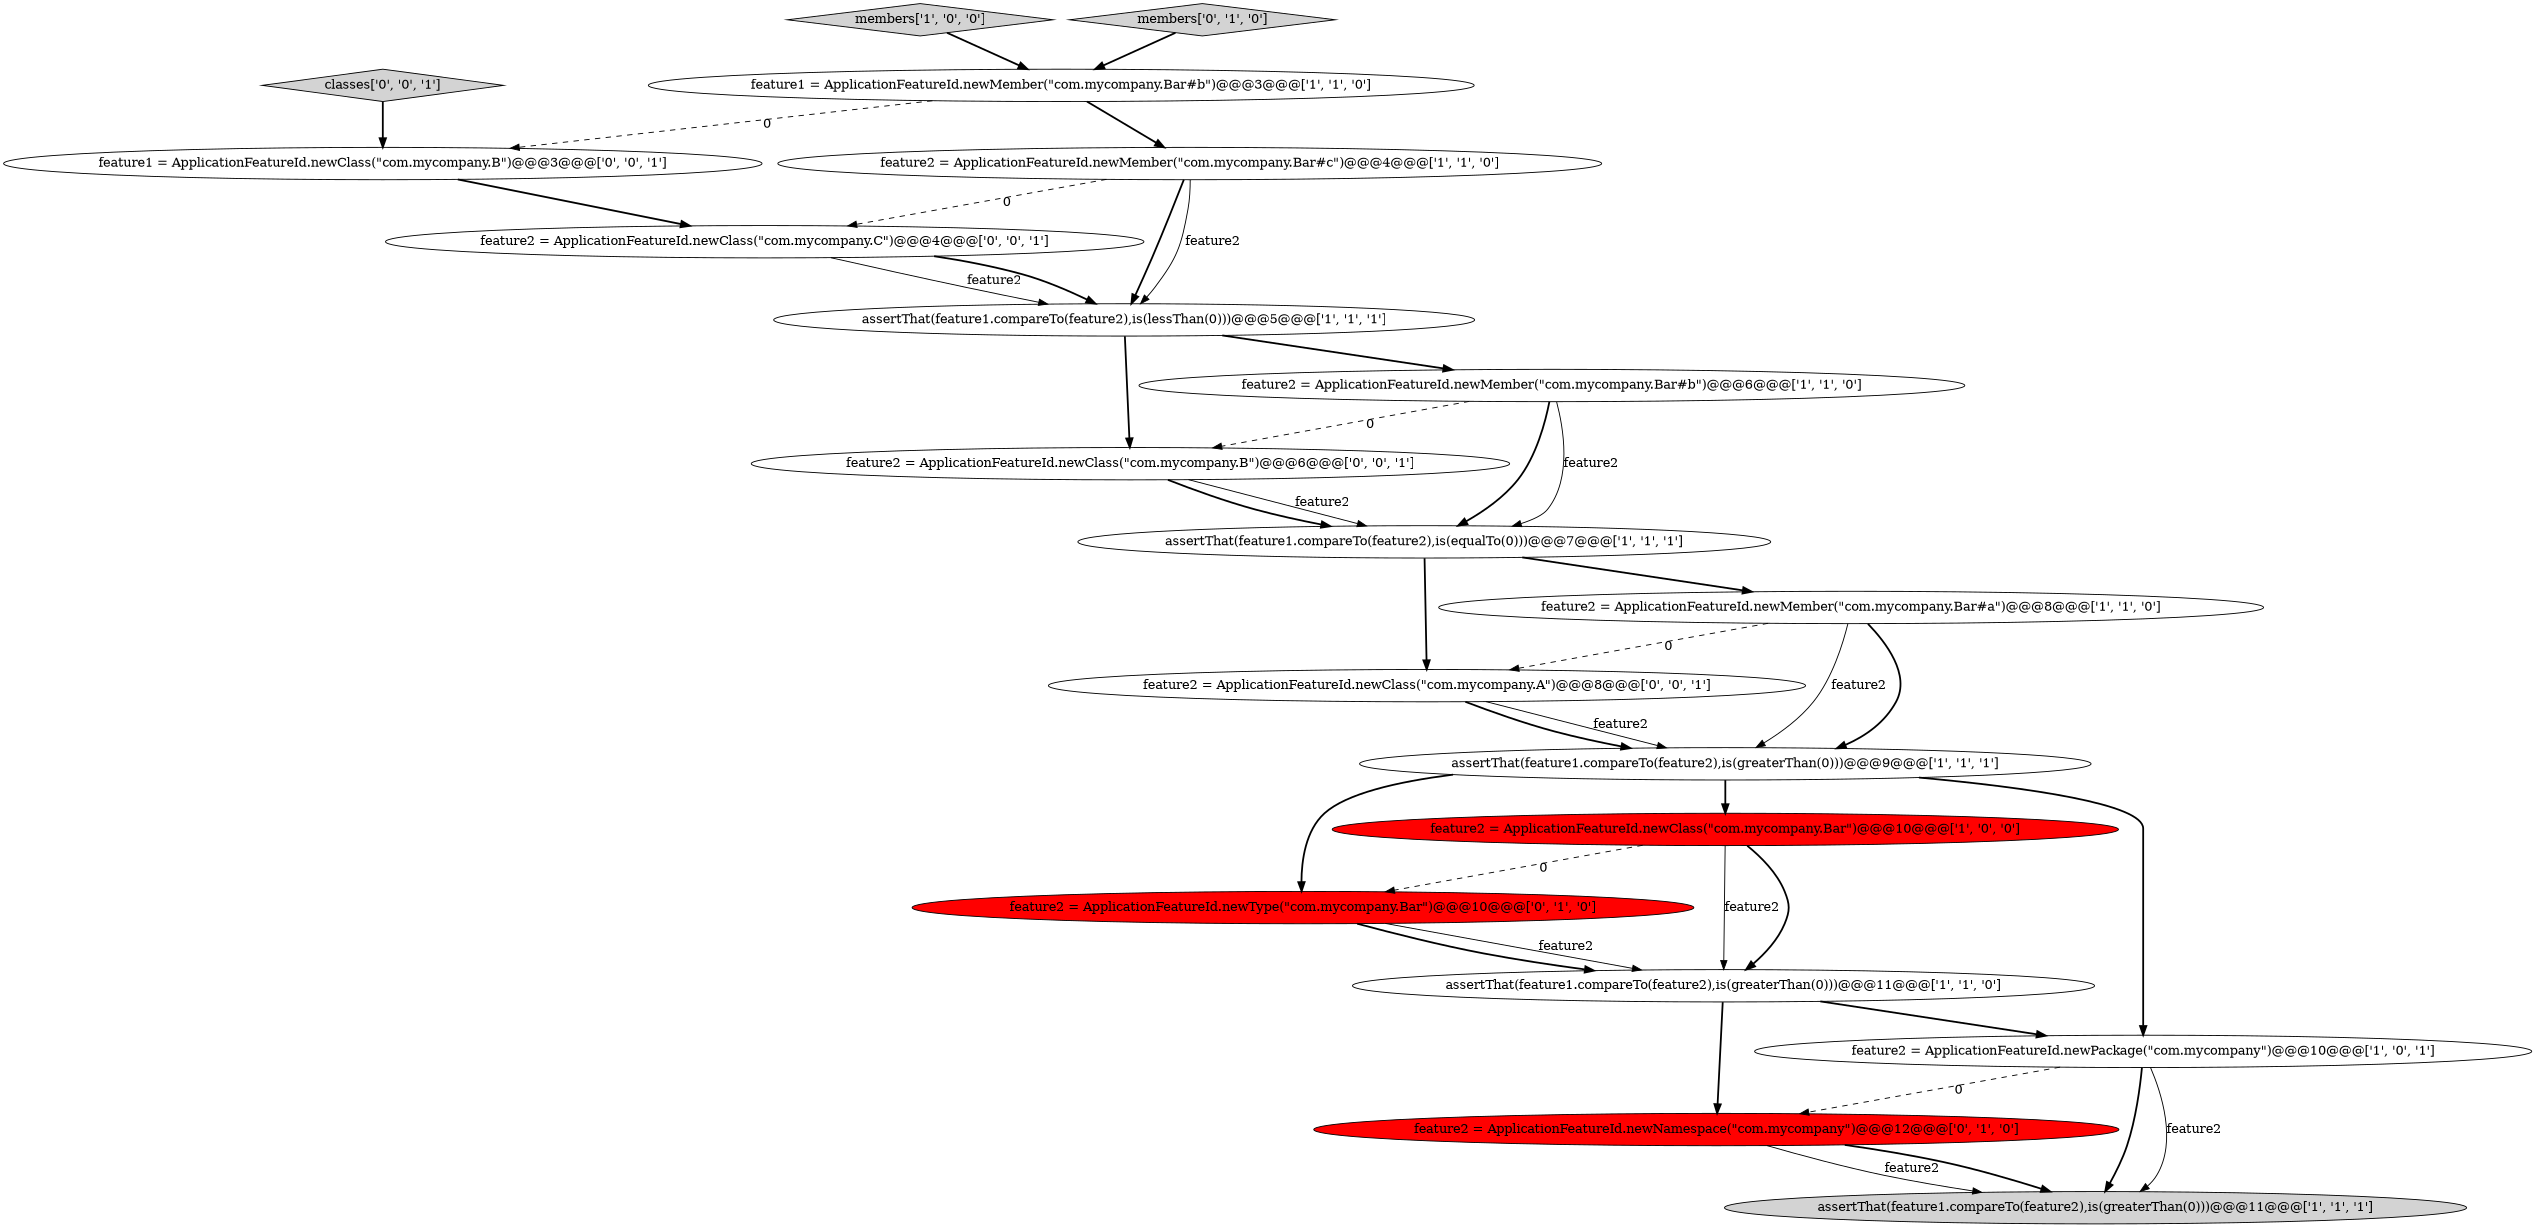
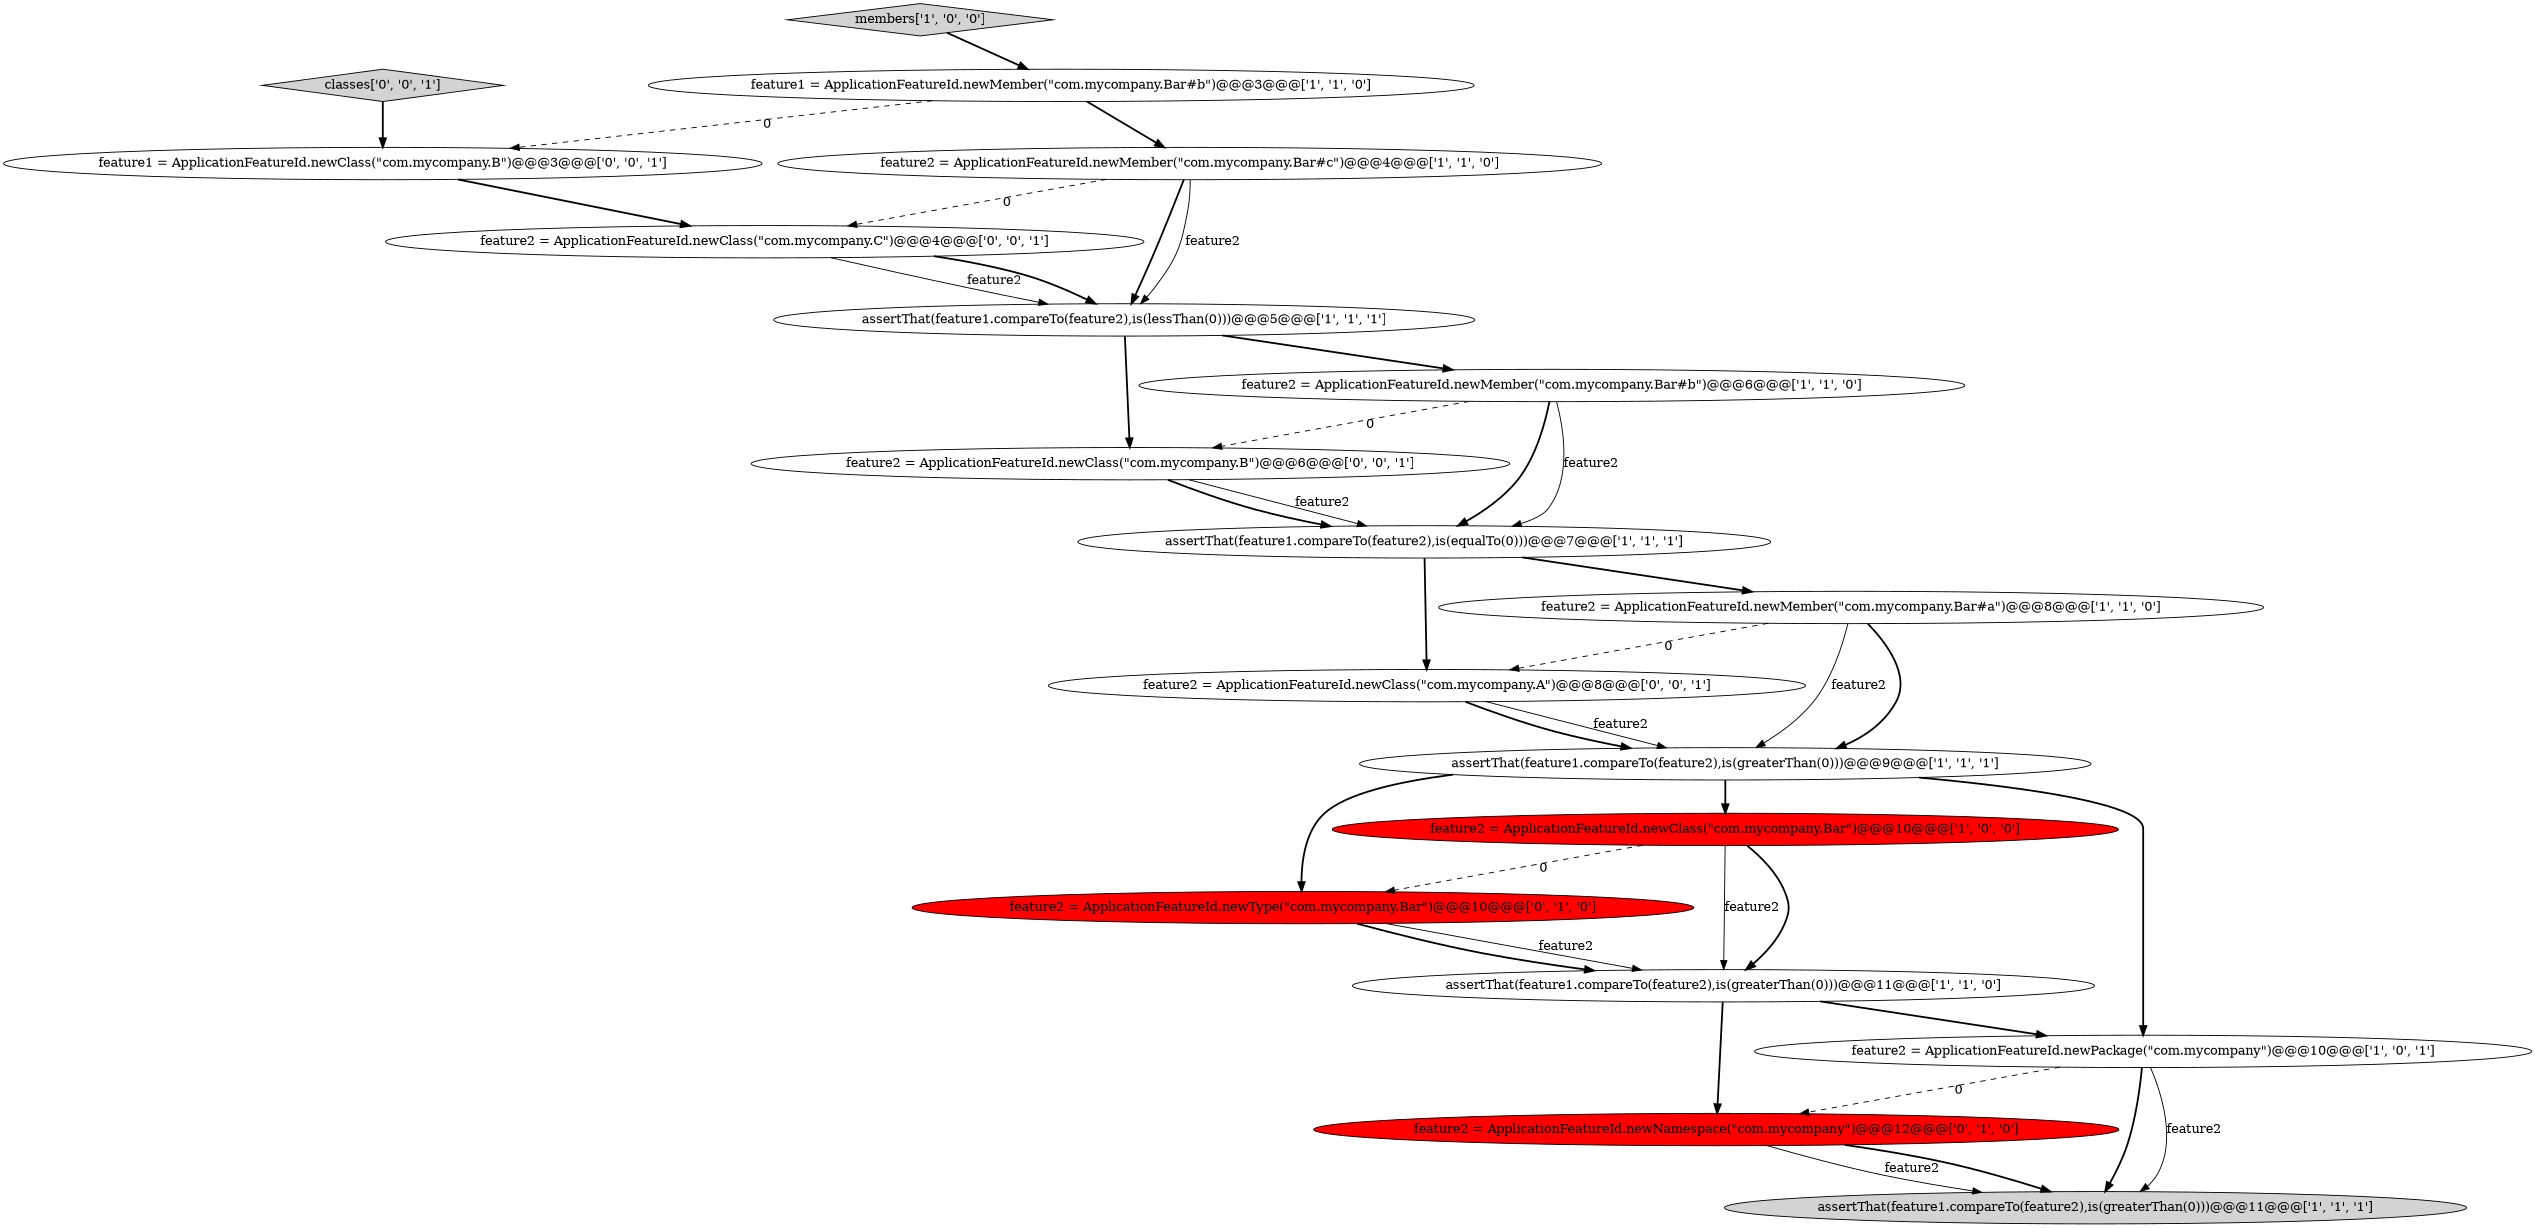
(1202, 20) -> none
